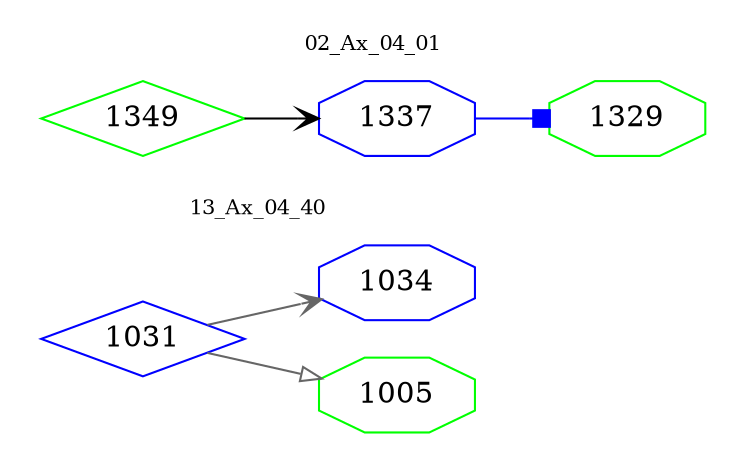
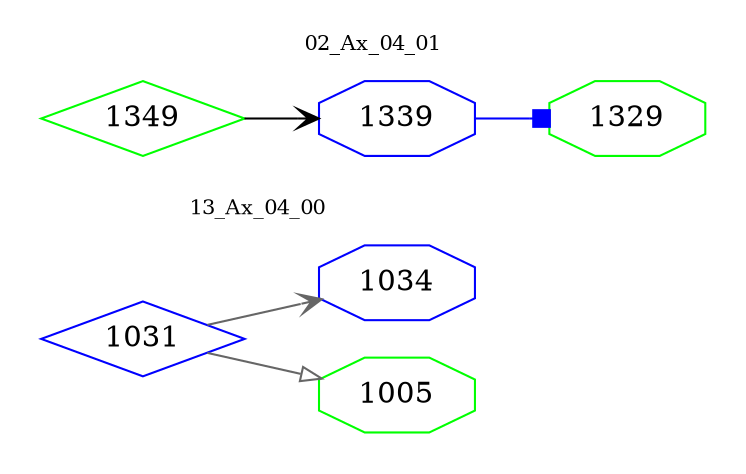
(397, 119) -> (397, 119)
(258, 209) -> (258, 209)
